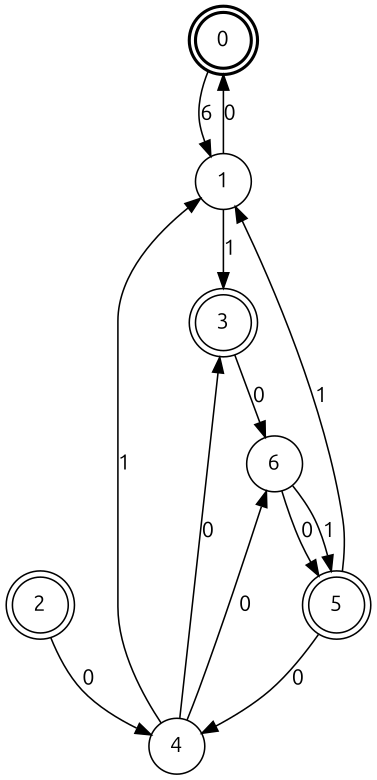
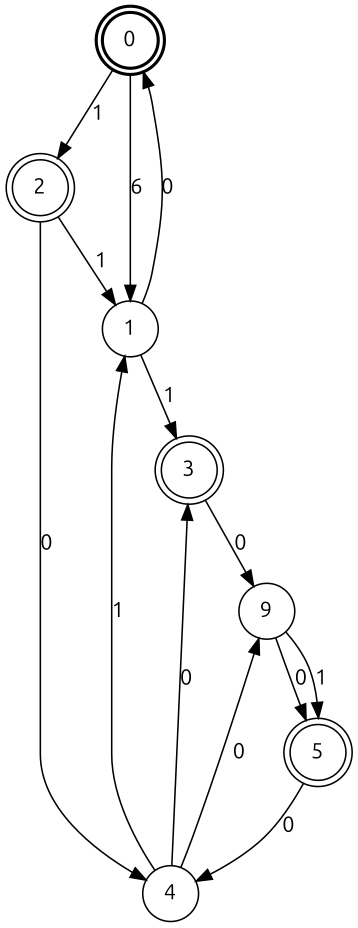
none -> (89, 108)
(311, 391) -> (83, 254)
(275, 464) -> (267, 611)
